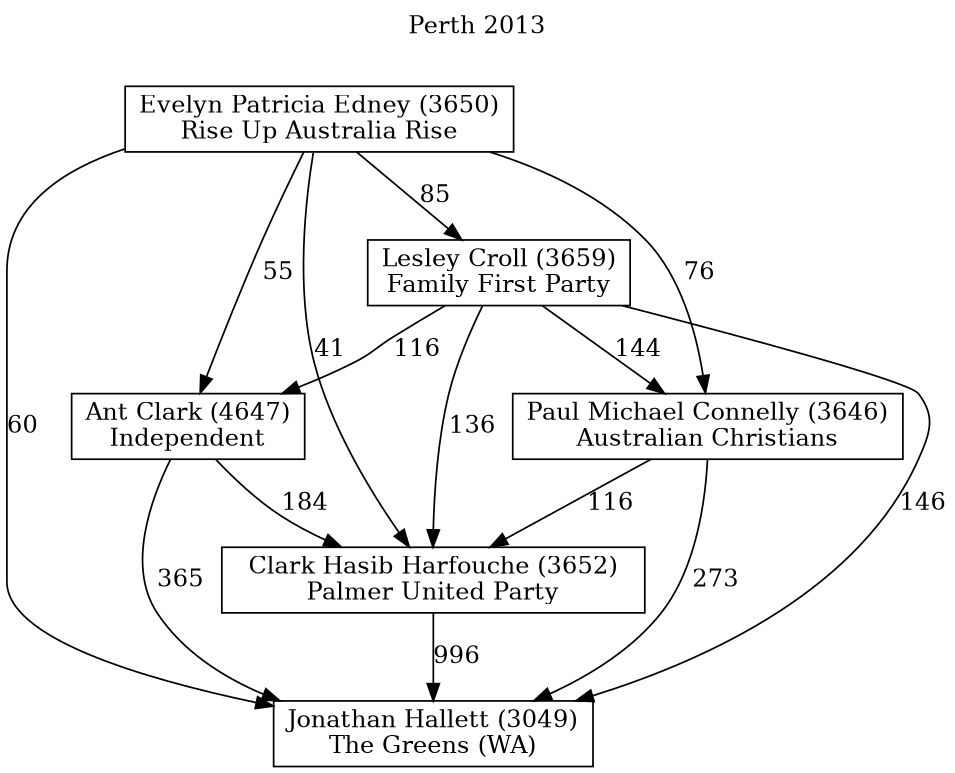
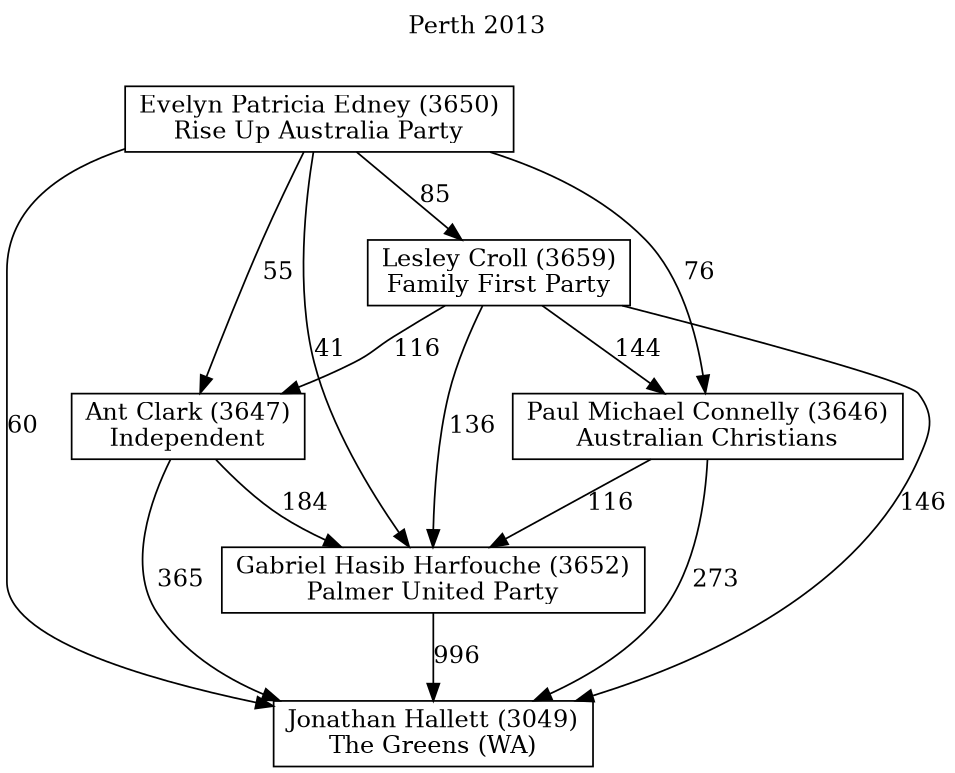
(319, 119) -> (319, 119)
(188, 426) -> (188, 426)
(433, 580) -> (433, 580)
